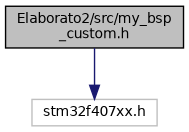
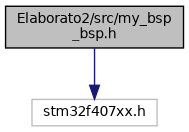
(95, 27) -> (95, 27)
